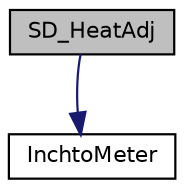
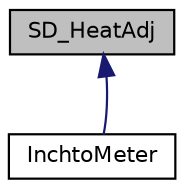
(77, 83) -> (107, 106)
